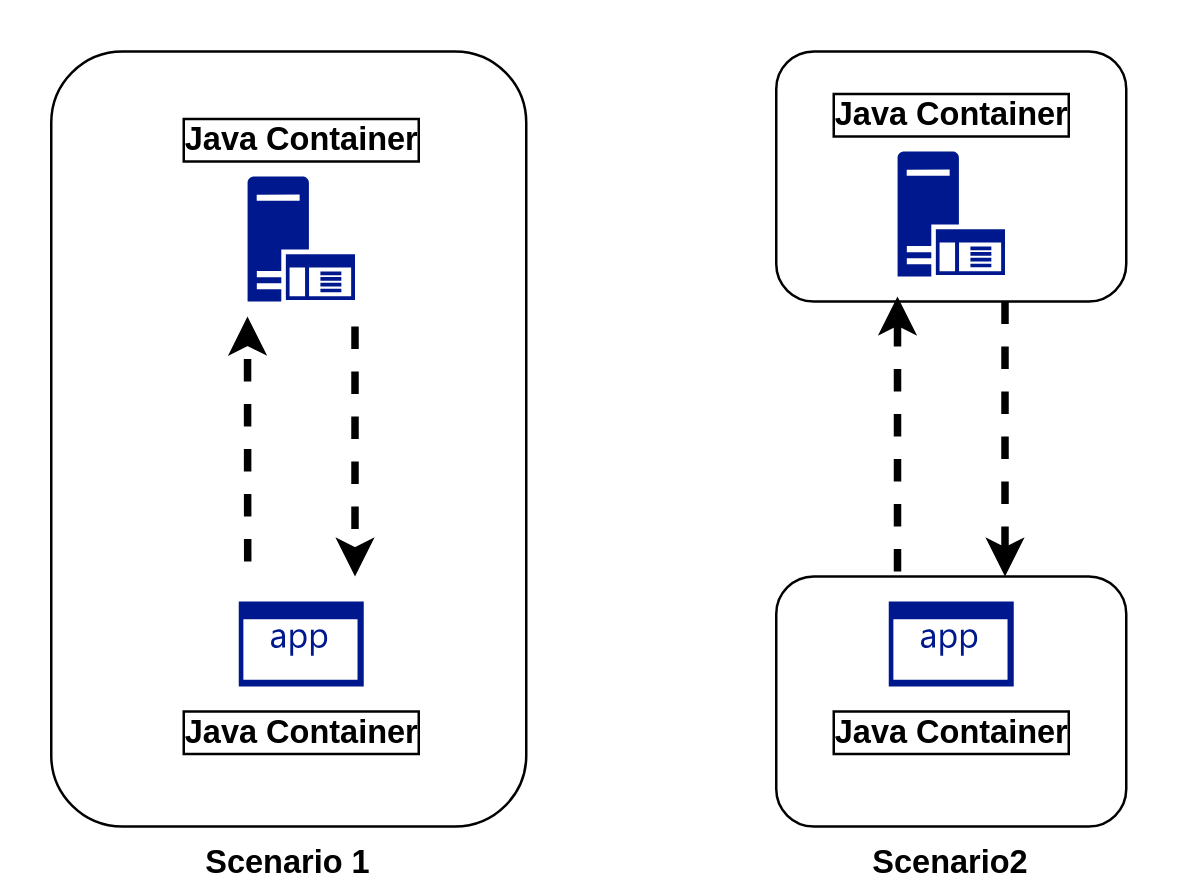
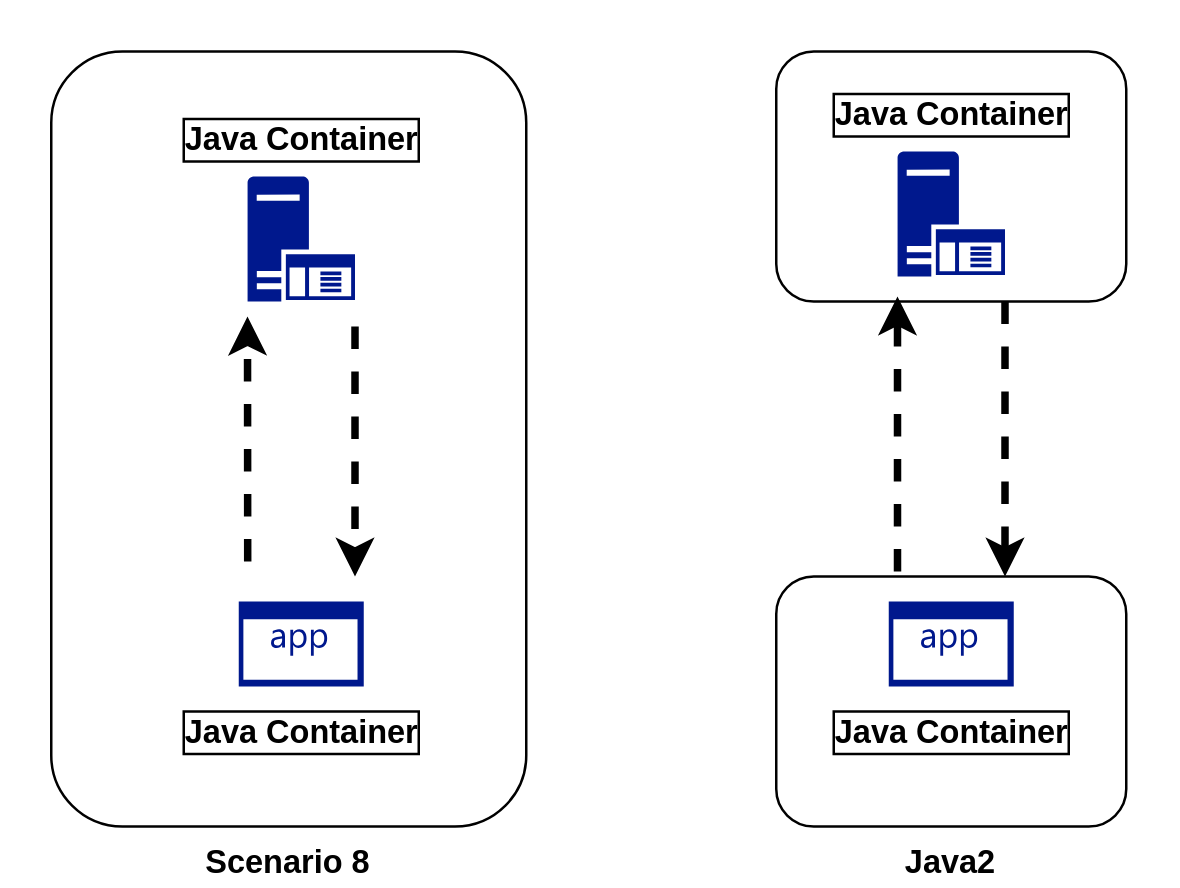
(289, 863) -> (289, 863)
(951, 863) -> (951, 863)
